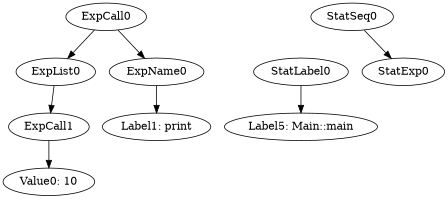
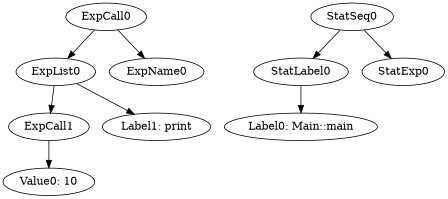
none -> (329, 42)
(157, 96) -> (102, 97)
(301, 127) -> (301, 127)
